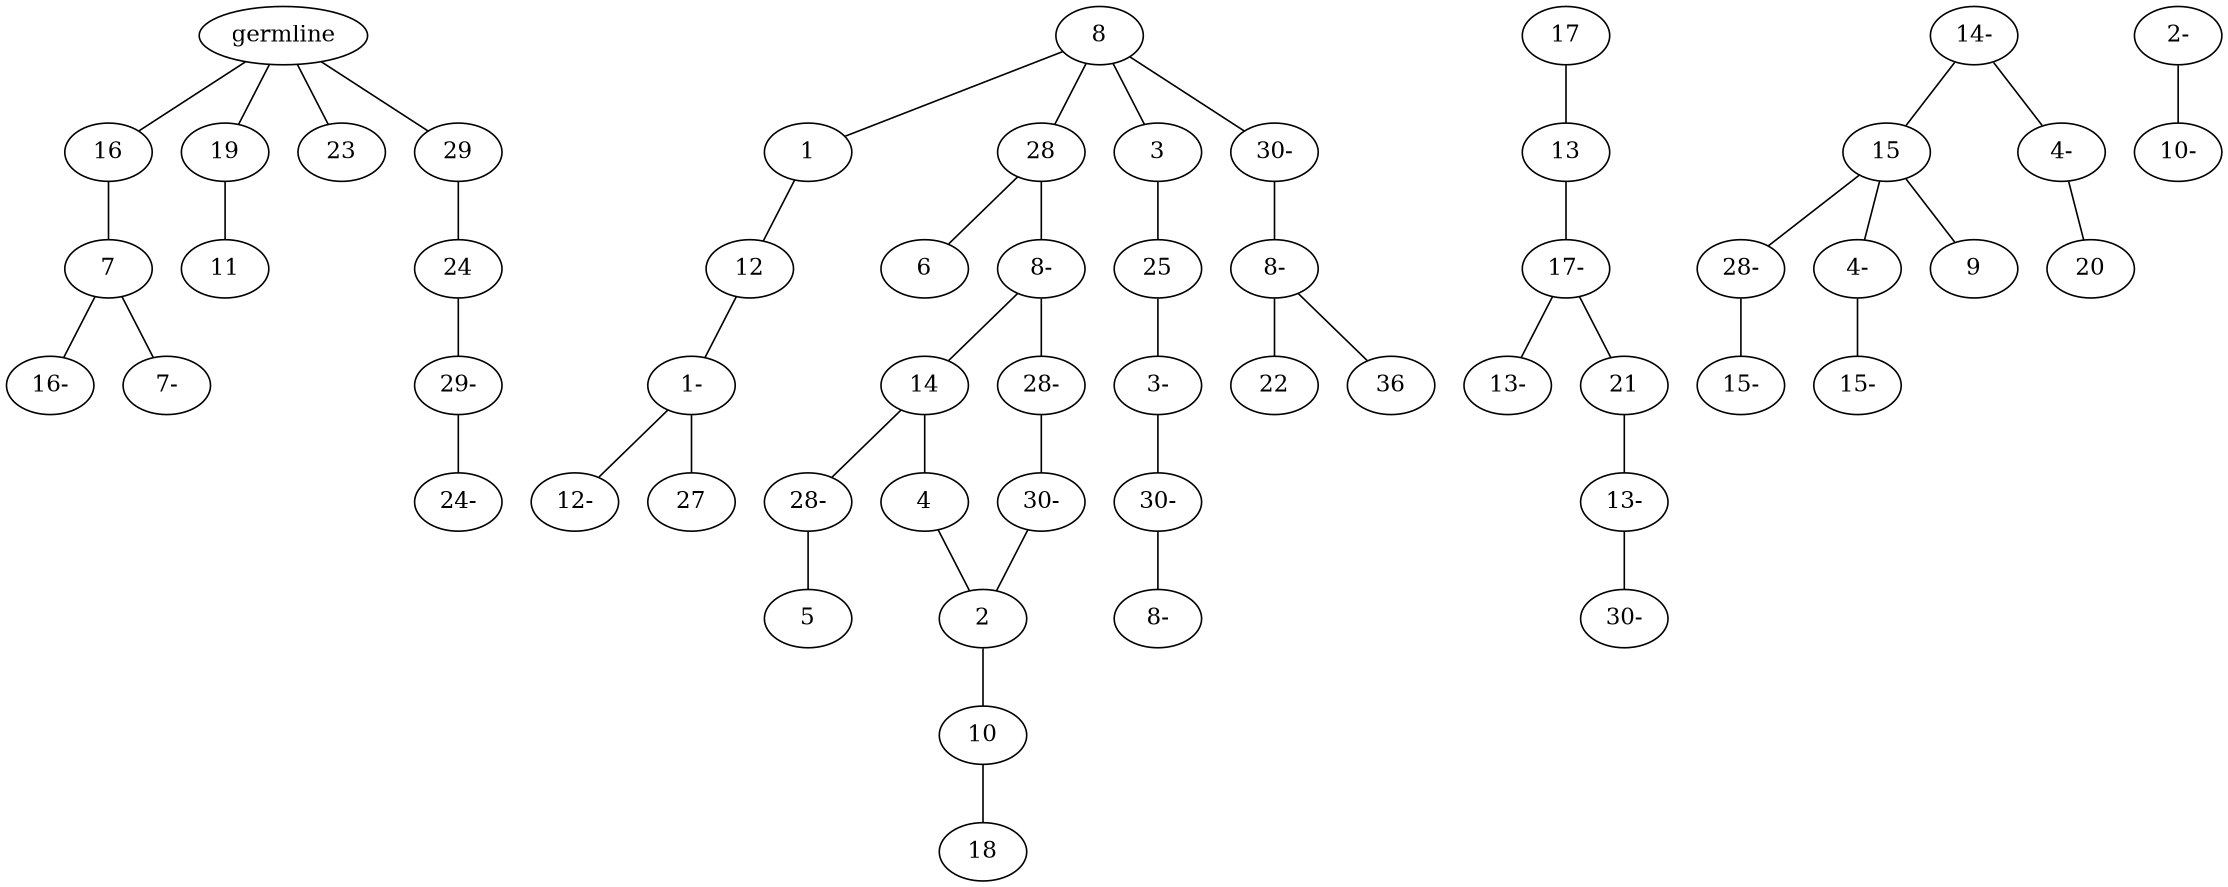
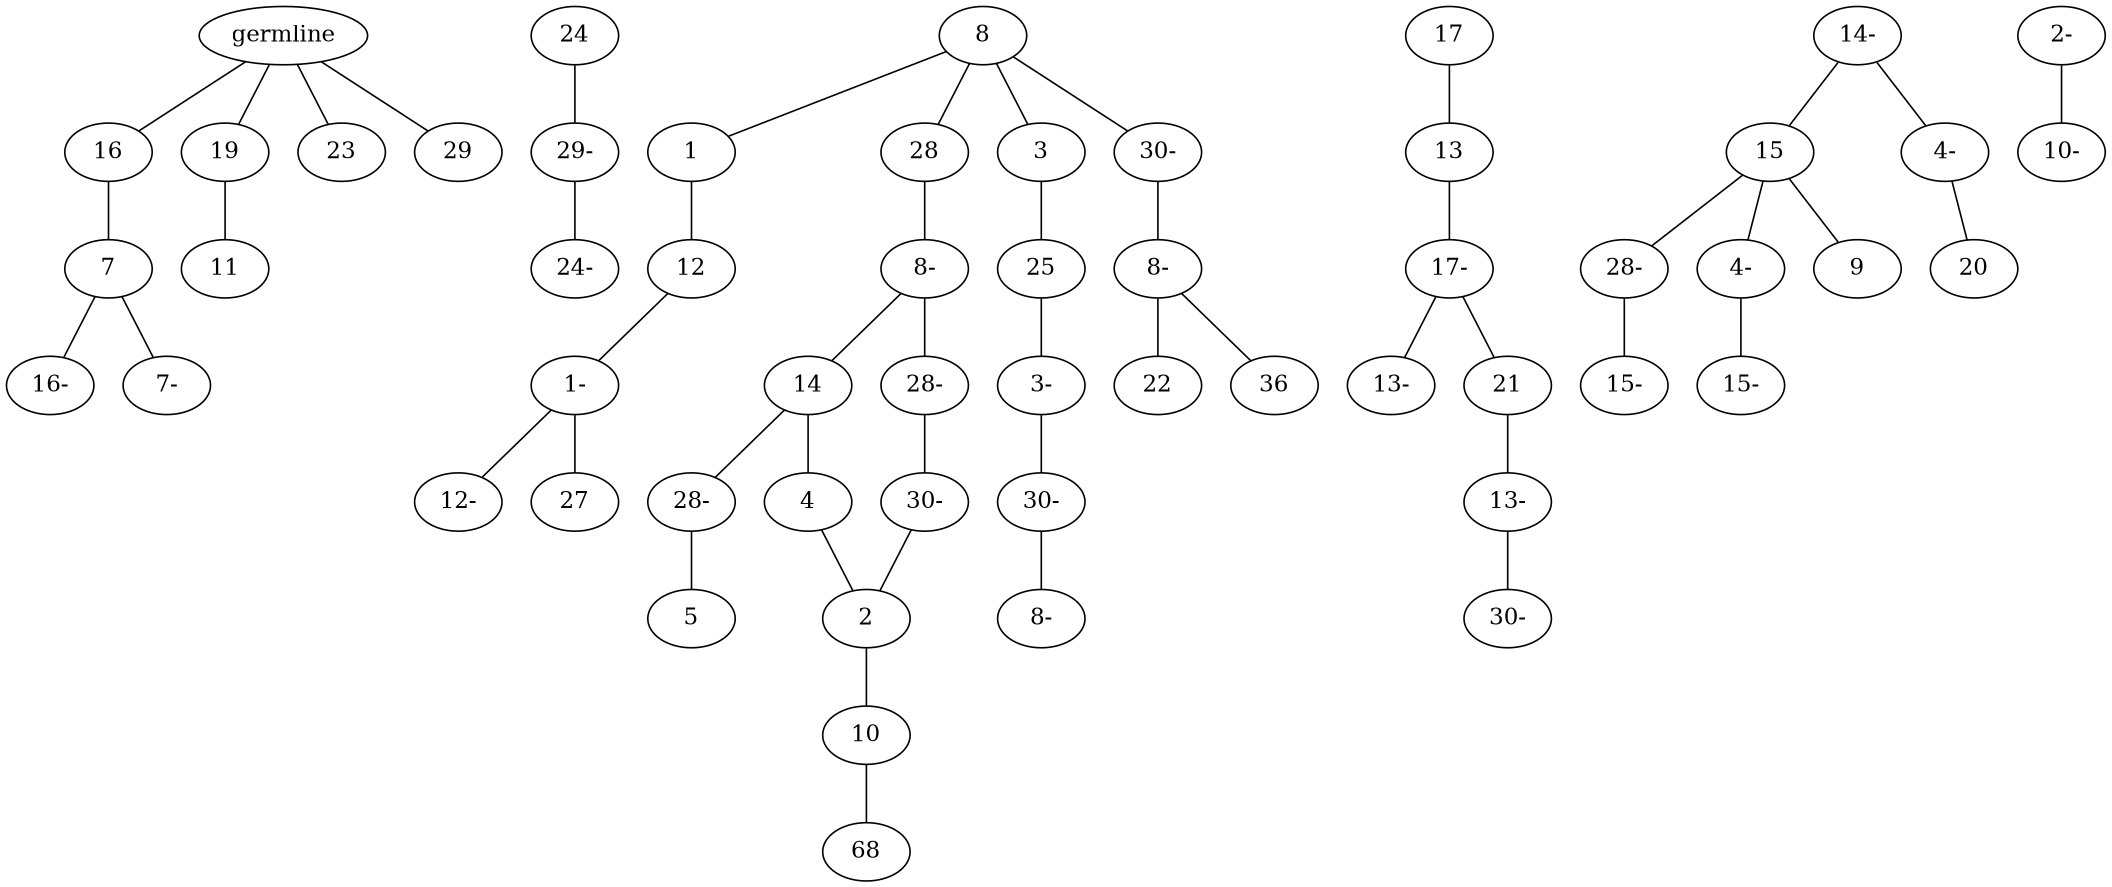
(458, 211) -> none
(925, 269) -> none
(983, 852) -> (866, 852)
